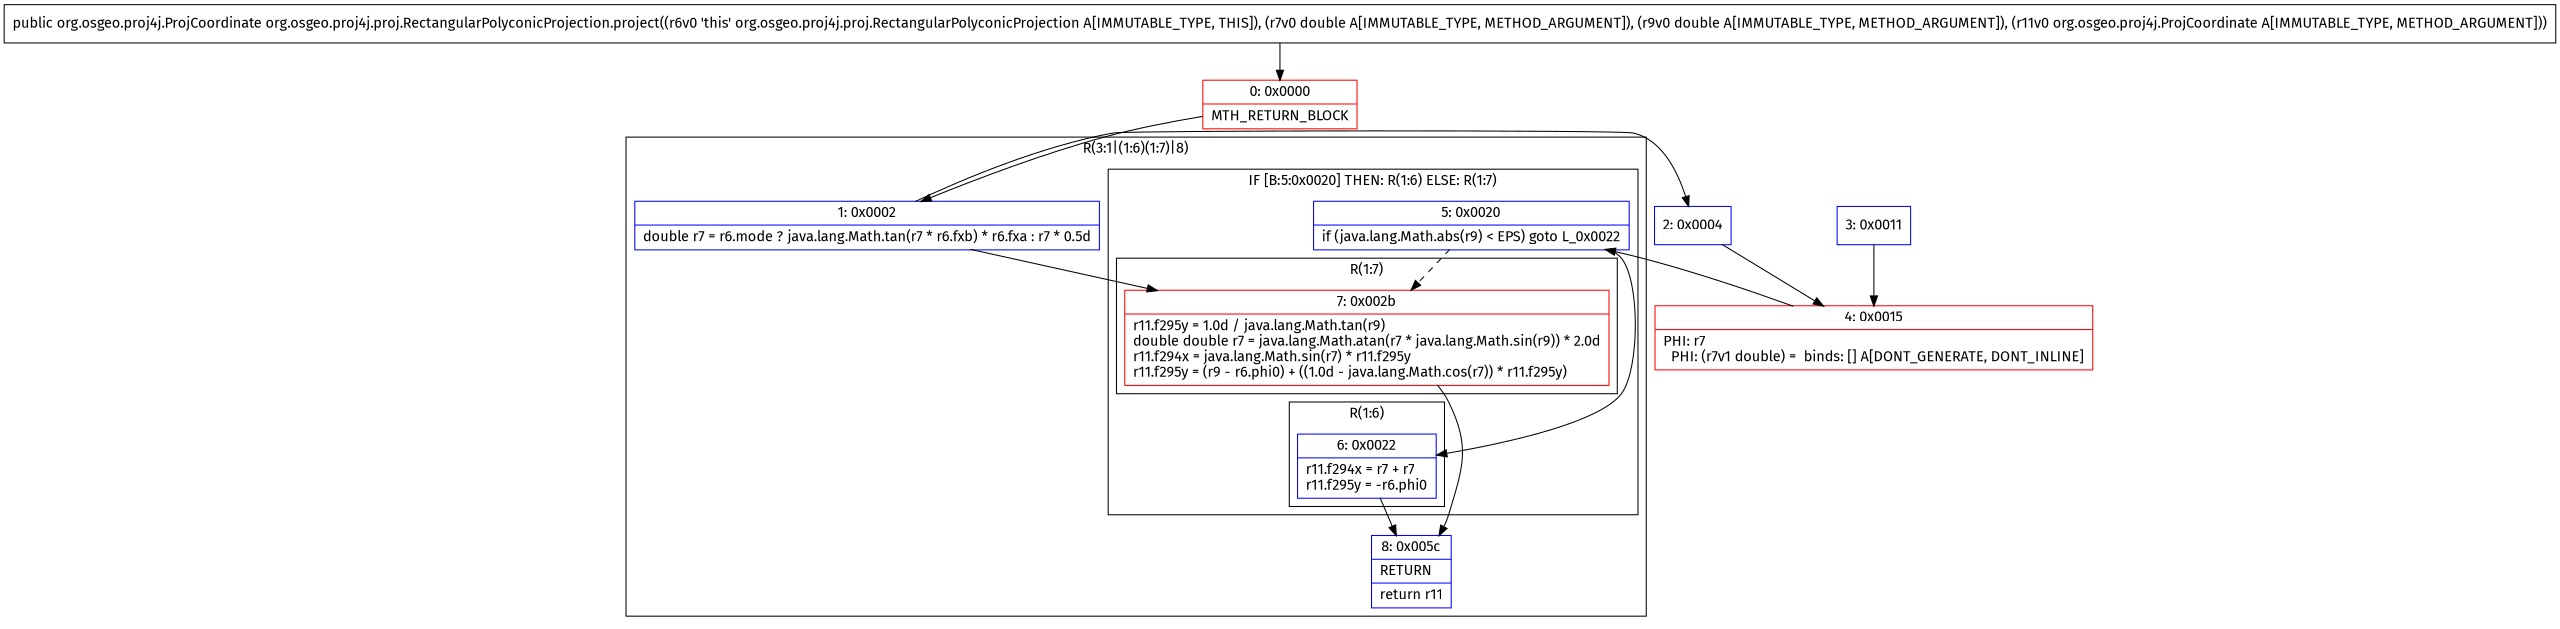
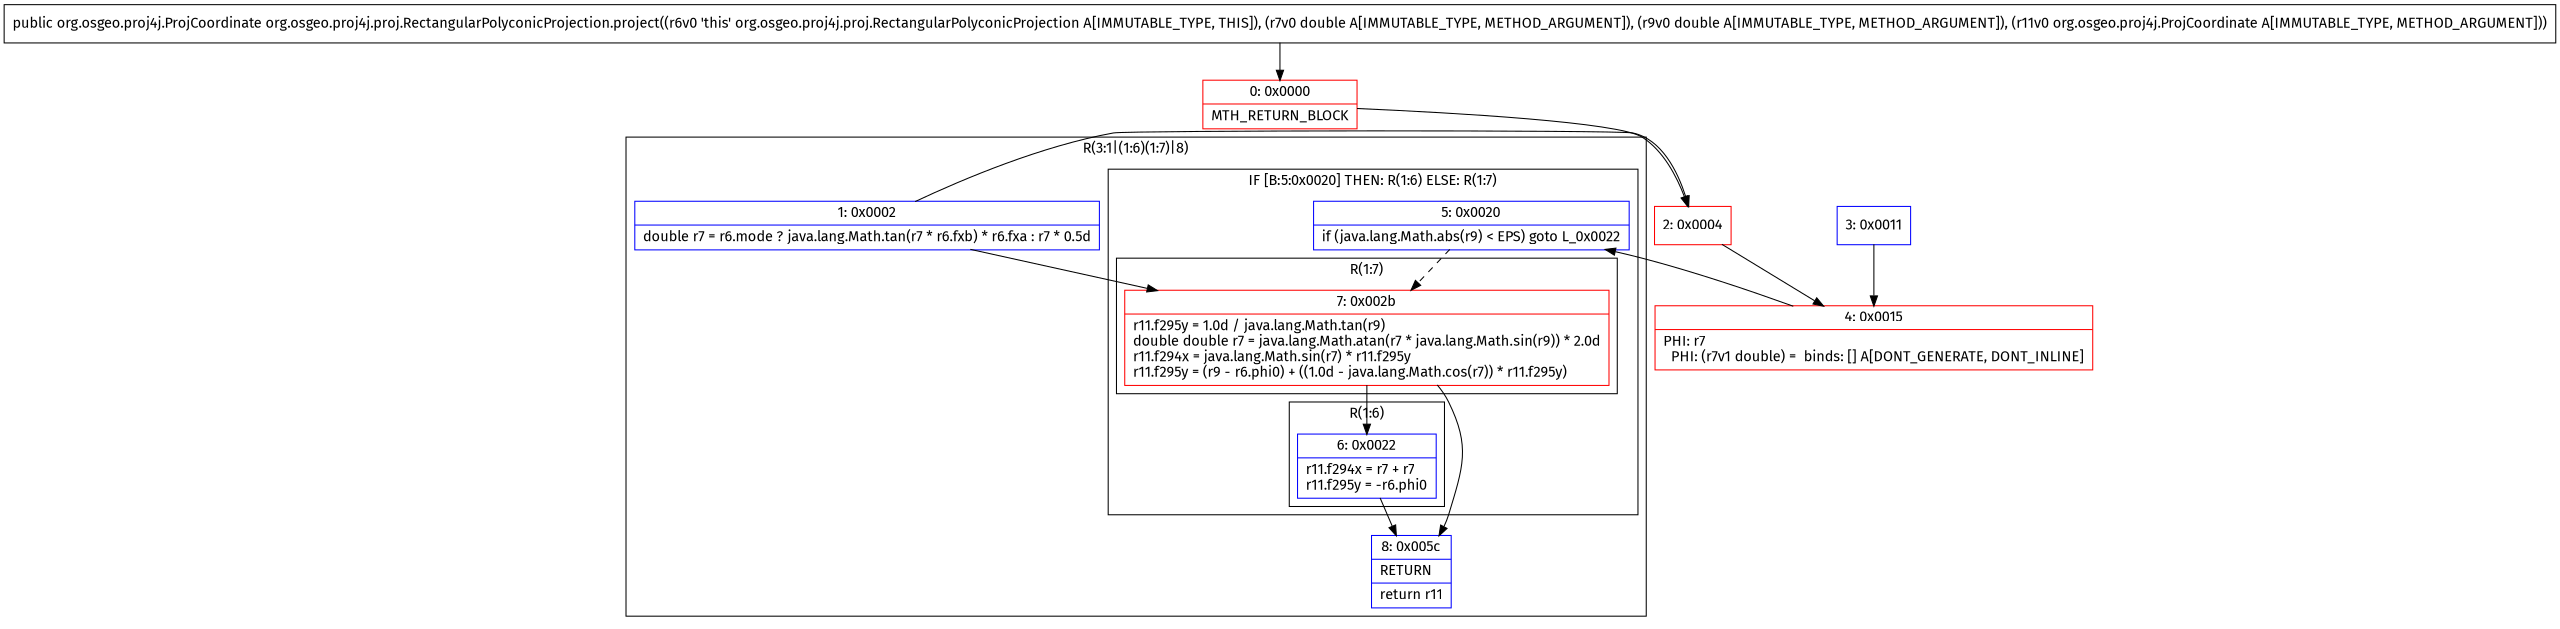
(1064, 149) -> (1537, 120)
(1693, 226) -> (1693, 226)
(1610, 404) -> (1367, 408)
